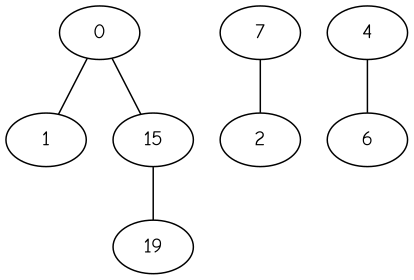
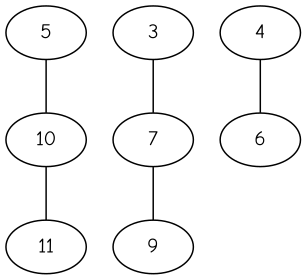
(100, 33) -> (46, 33)
none -> (153, 33)
(46, 140) -> none
(153, 140) -> (46, 140)
(260, 140) -> (153, 247)
(153, 247) -> (46, 247)
